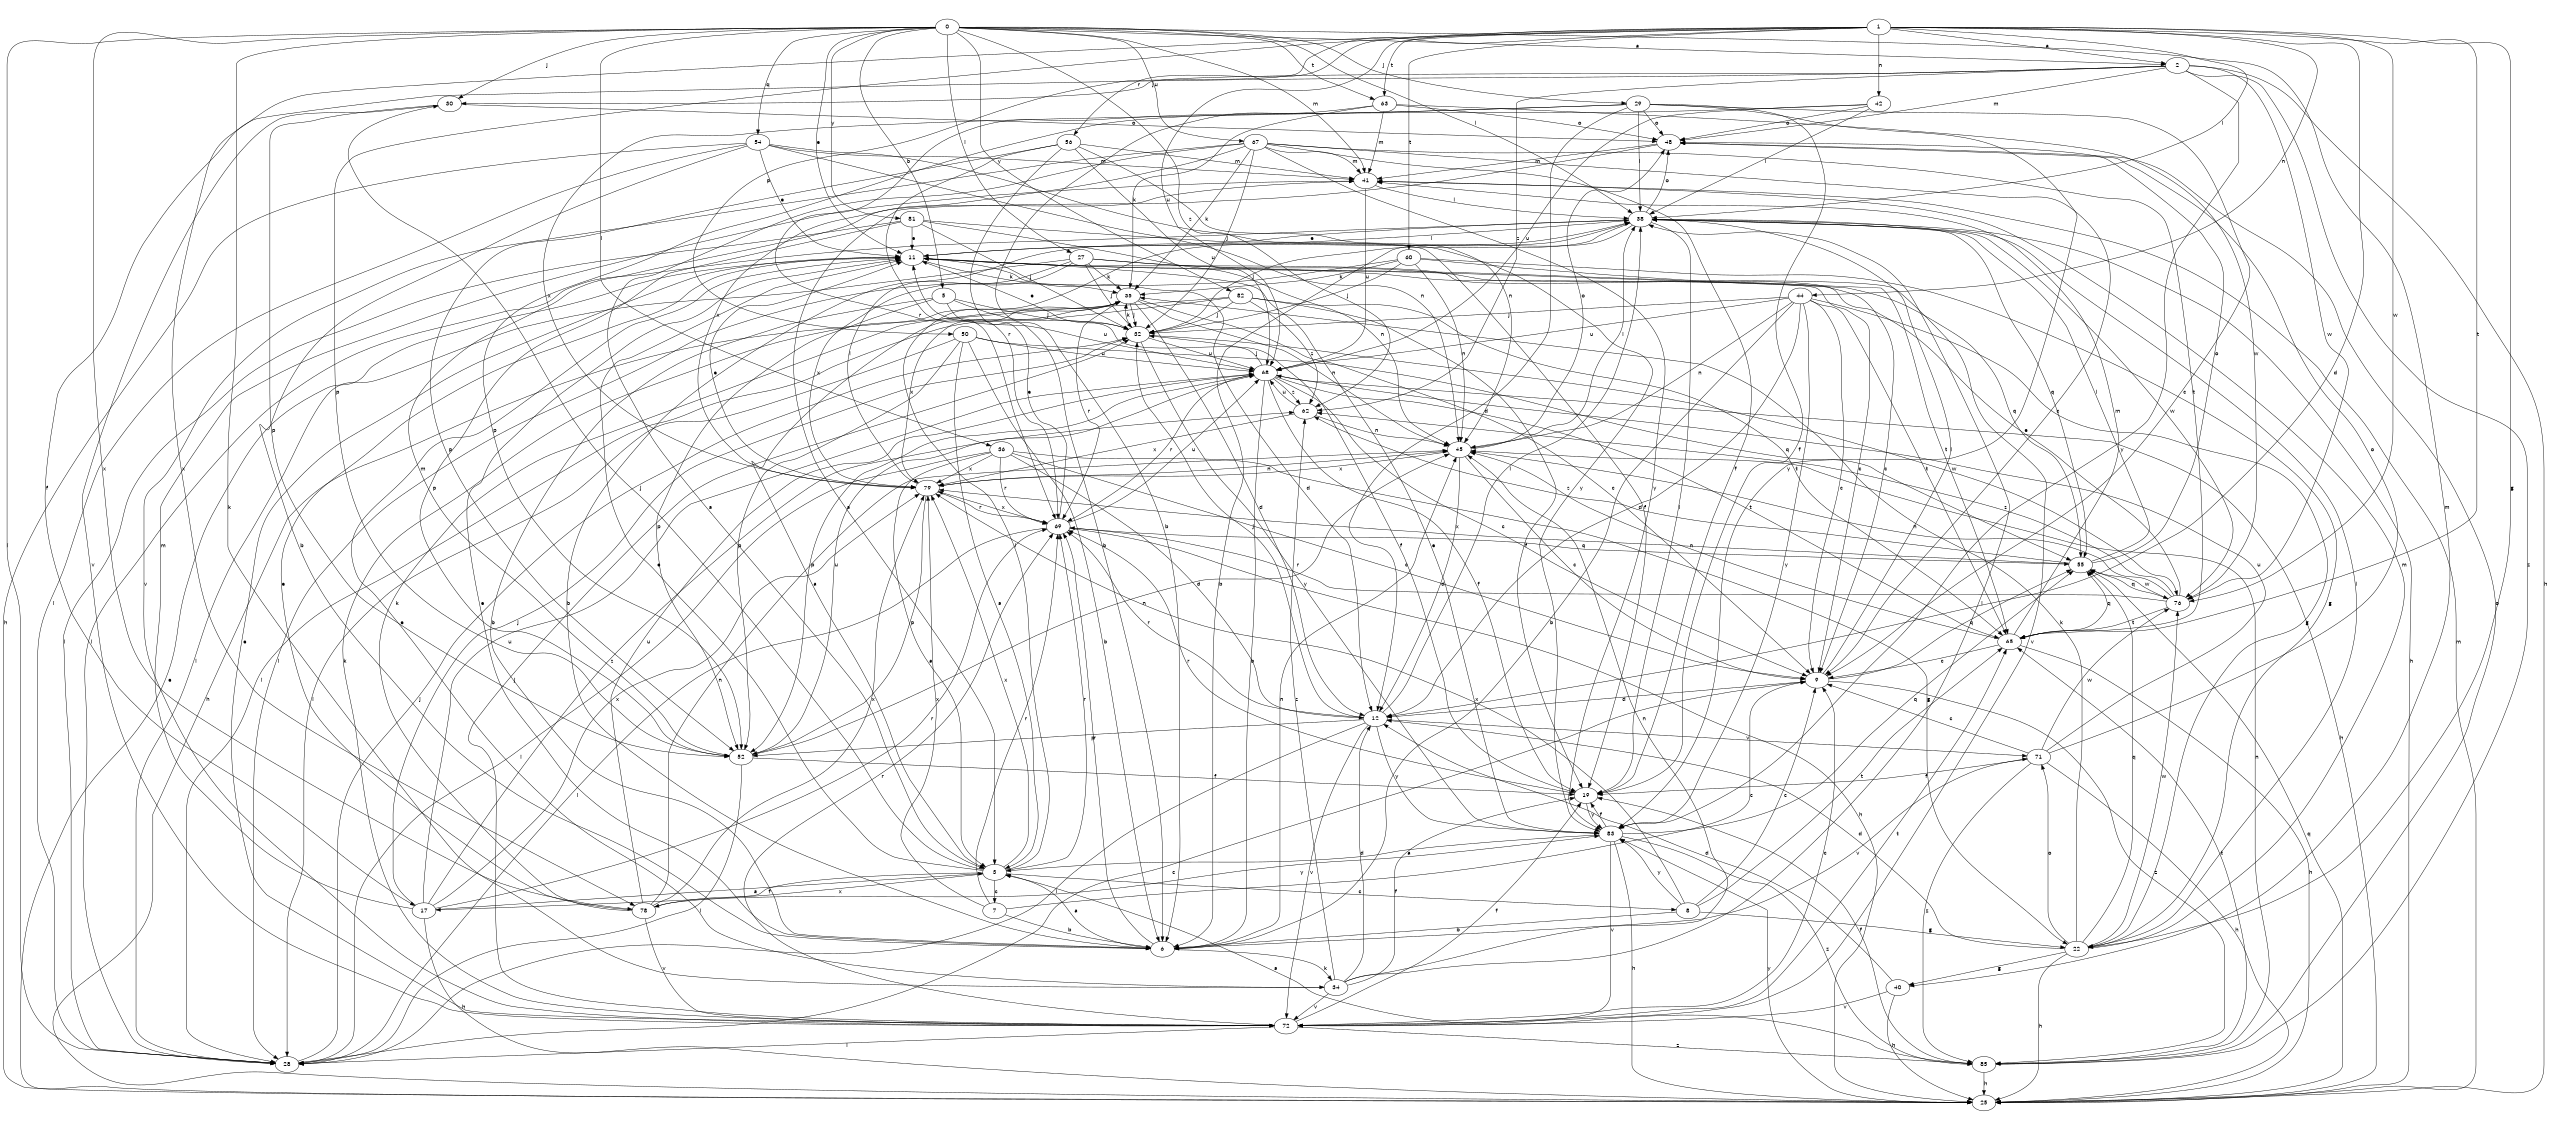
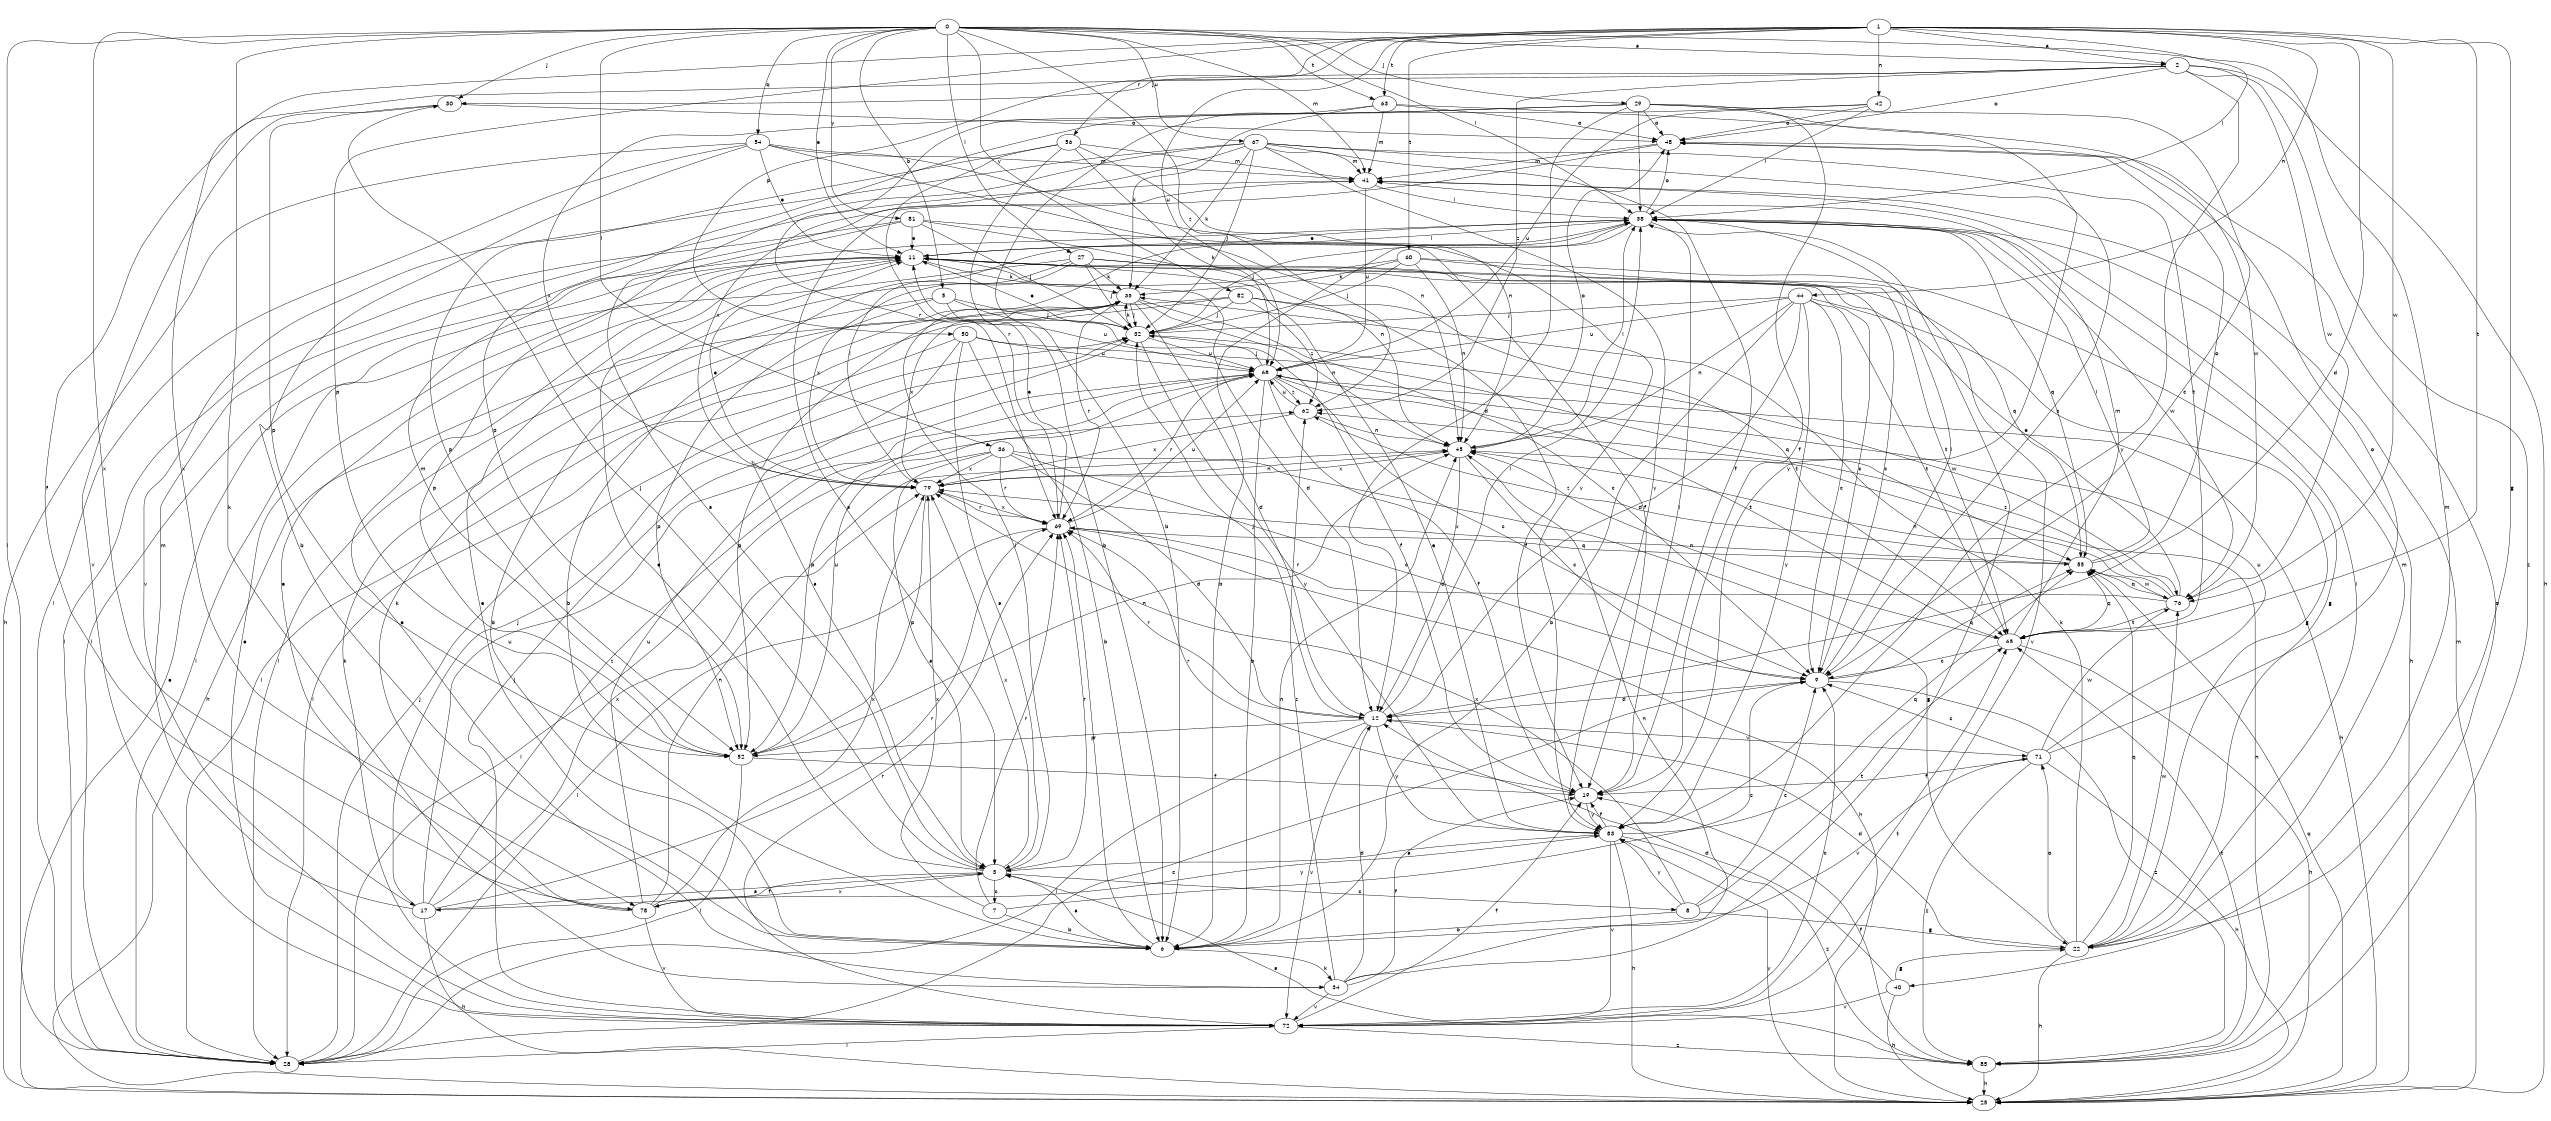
(1996, 104) -> (1996, 104)
(1213, 258) -> (1213, 258)
(1990, 968) -> (1971, 953)
